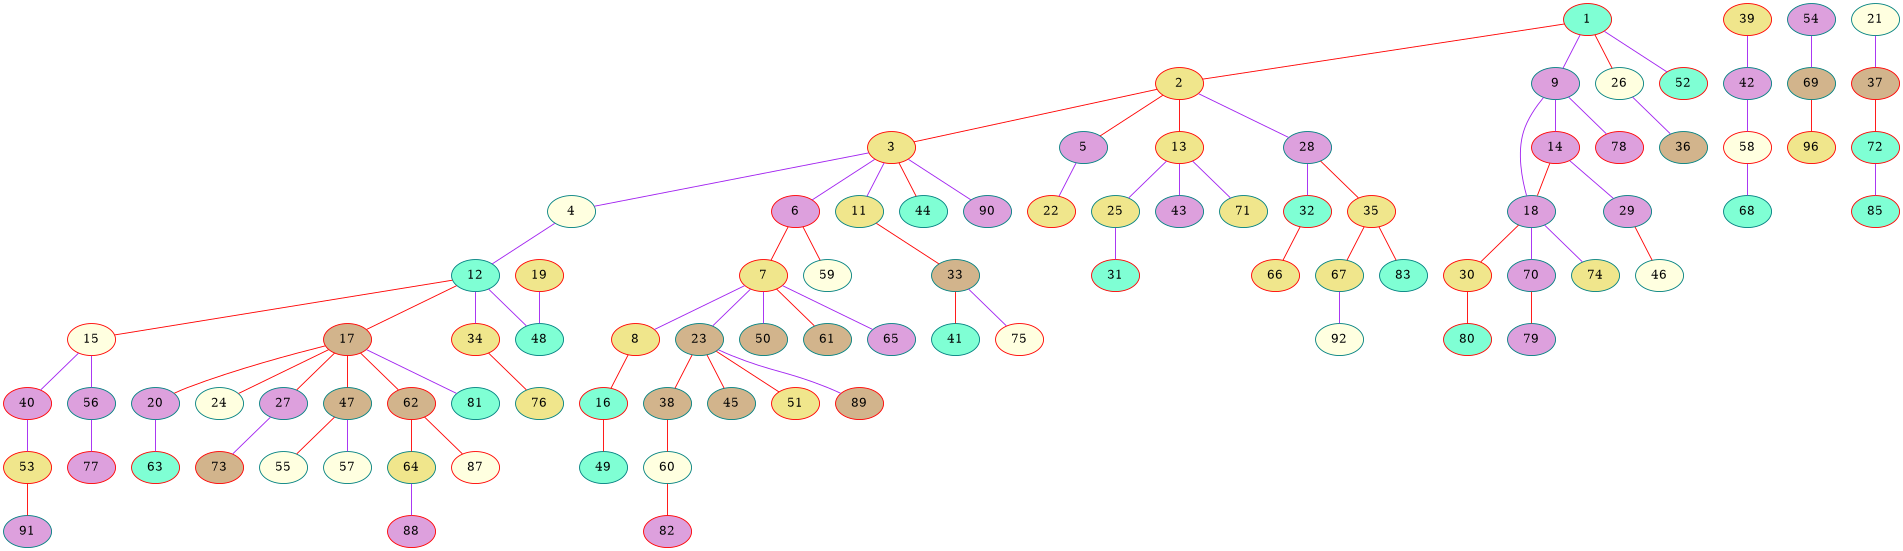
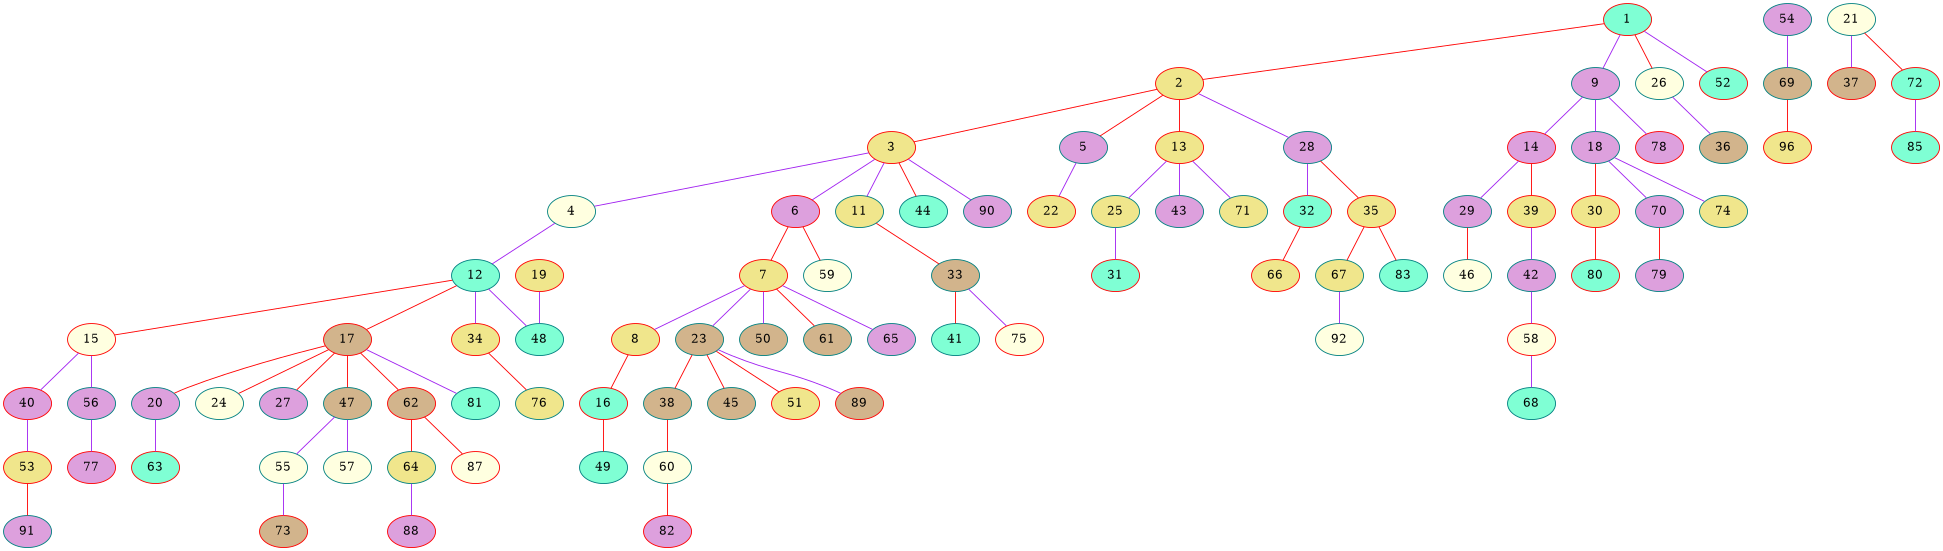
(1876, 116) -> (1883, 51)
(1544, 179) -> (1532, 180)
(252, 435) -> (284, 500)
(316, 435) -> (316, 435)
